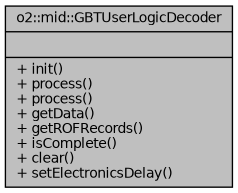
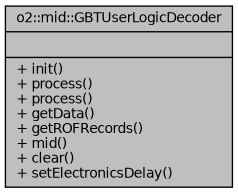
(67, 144) -> (42, 144)
